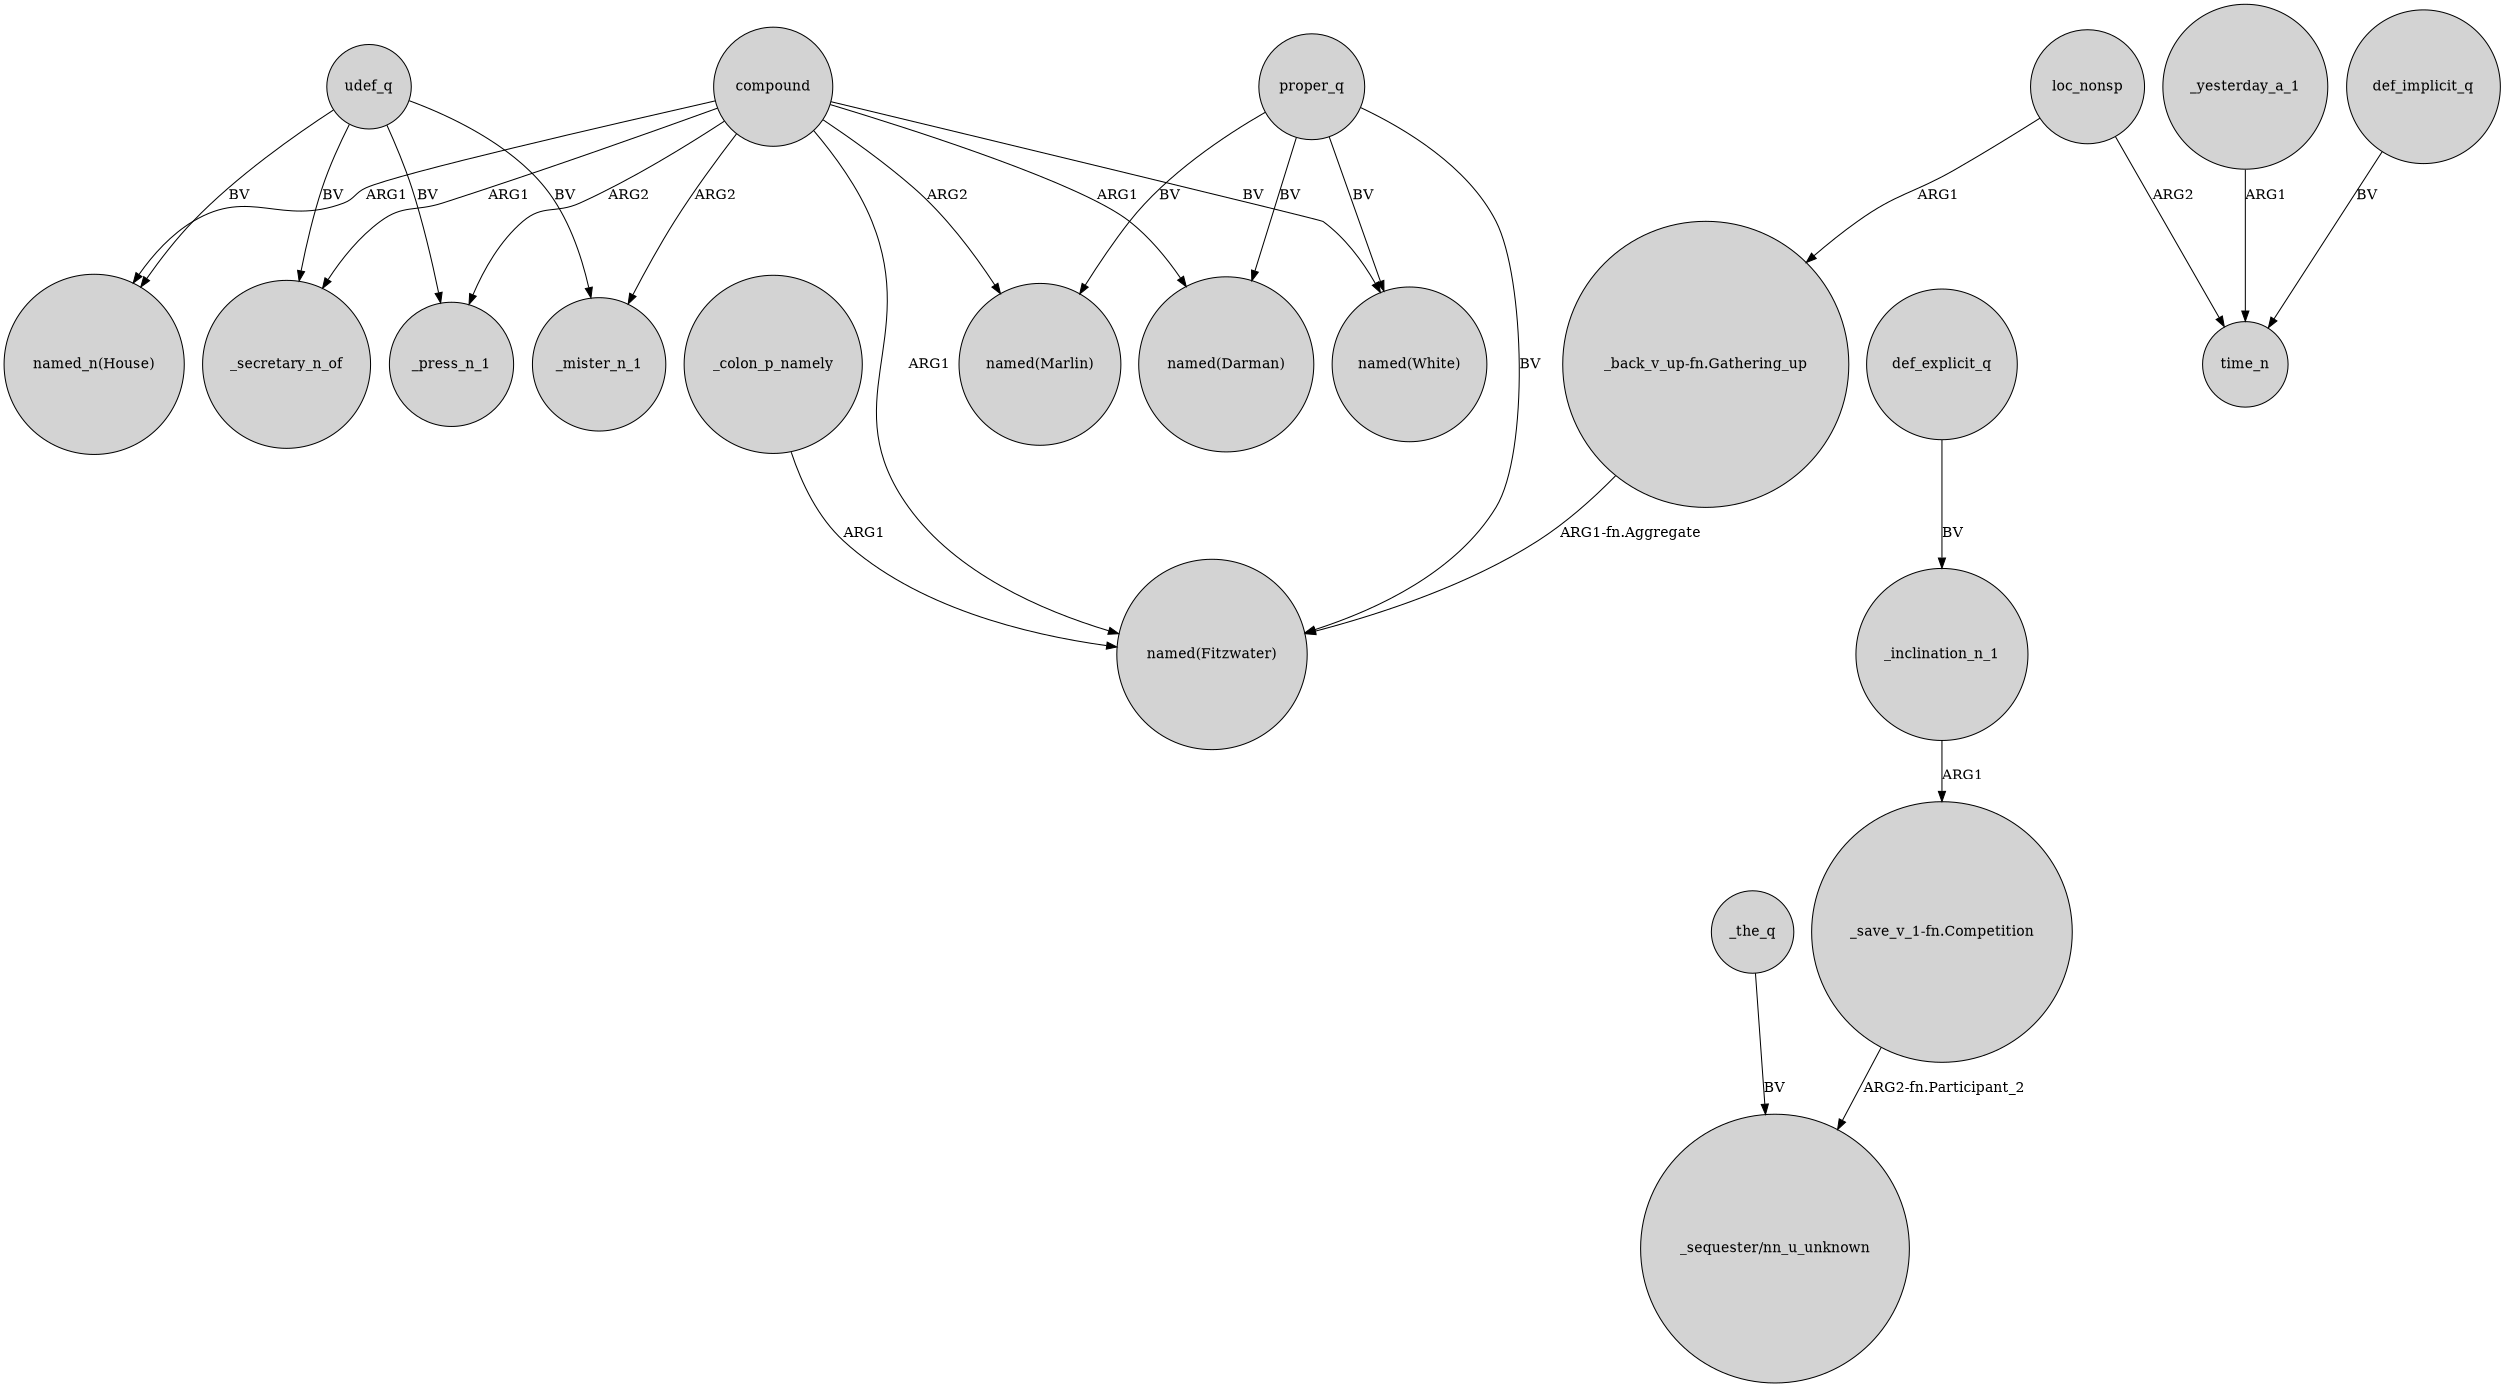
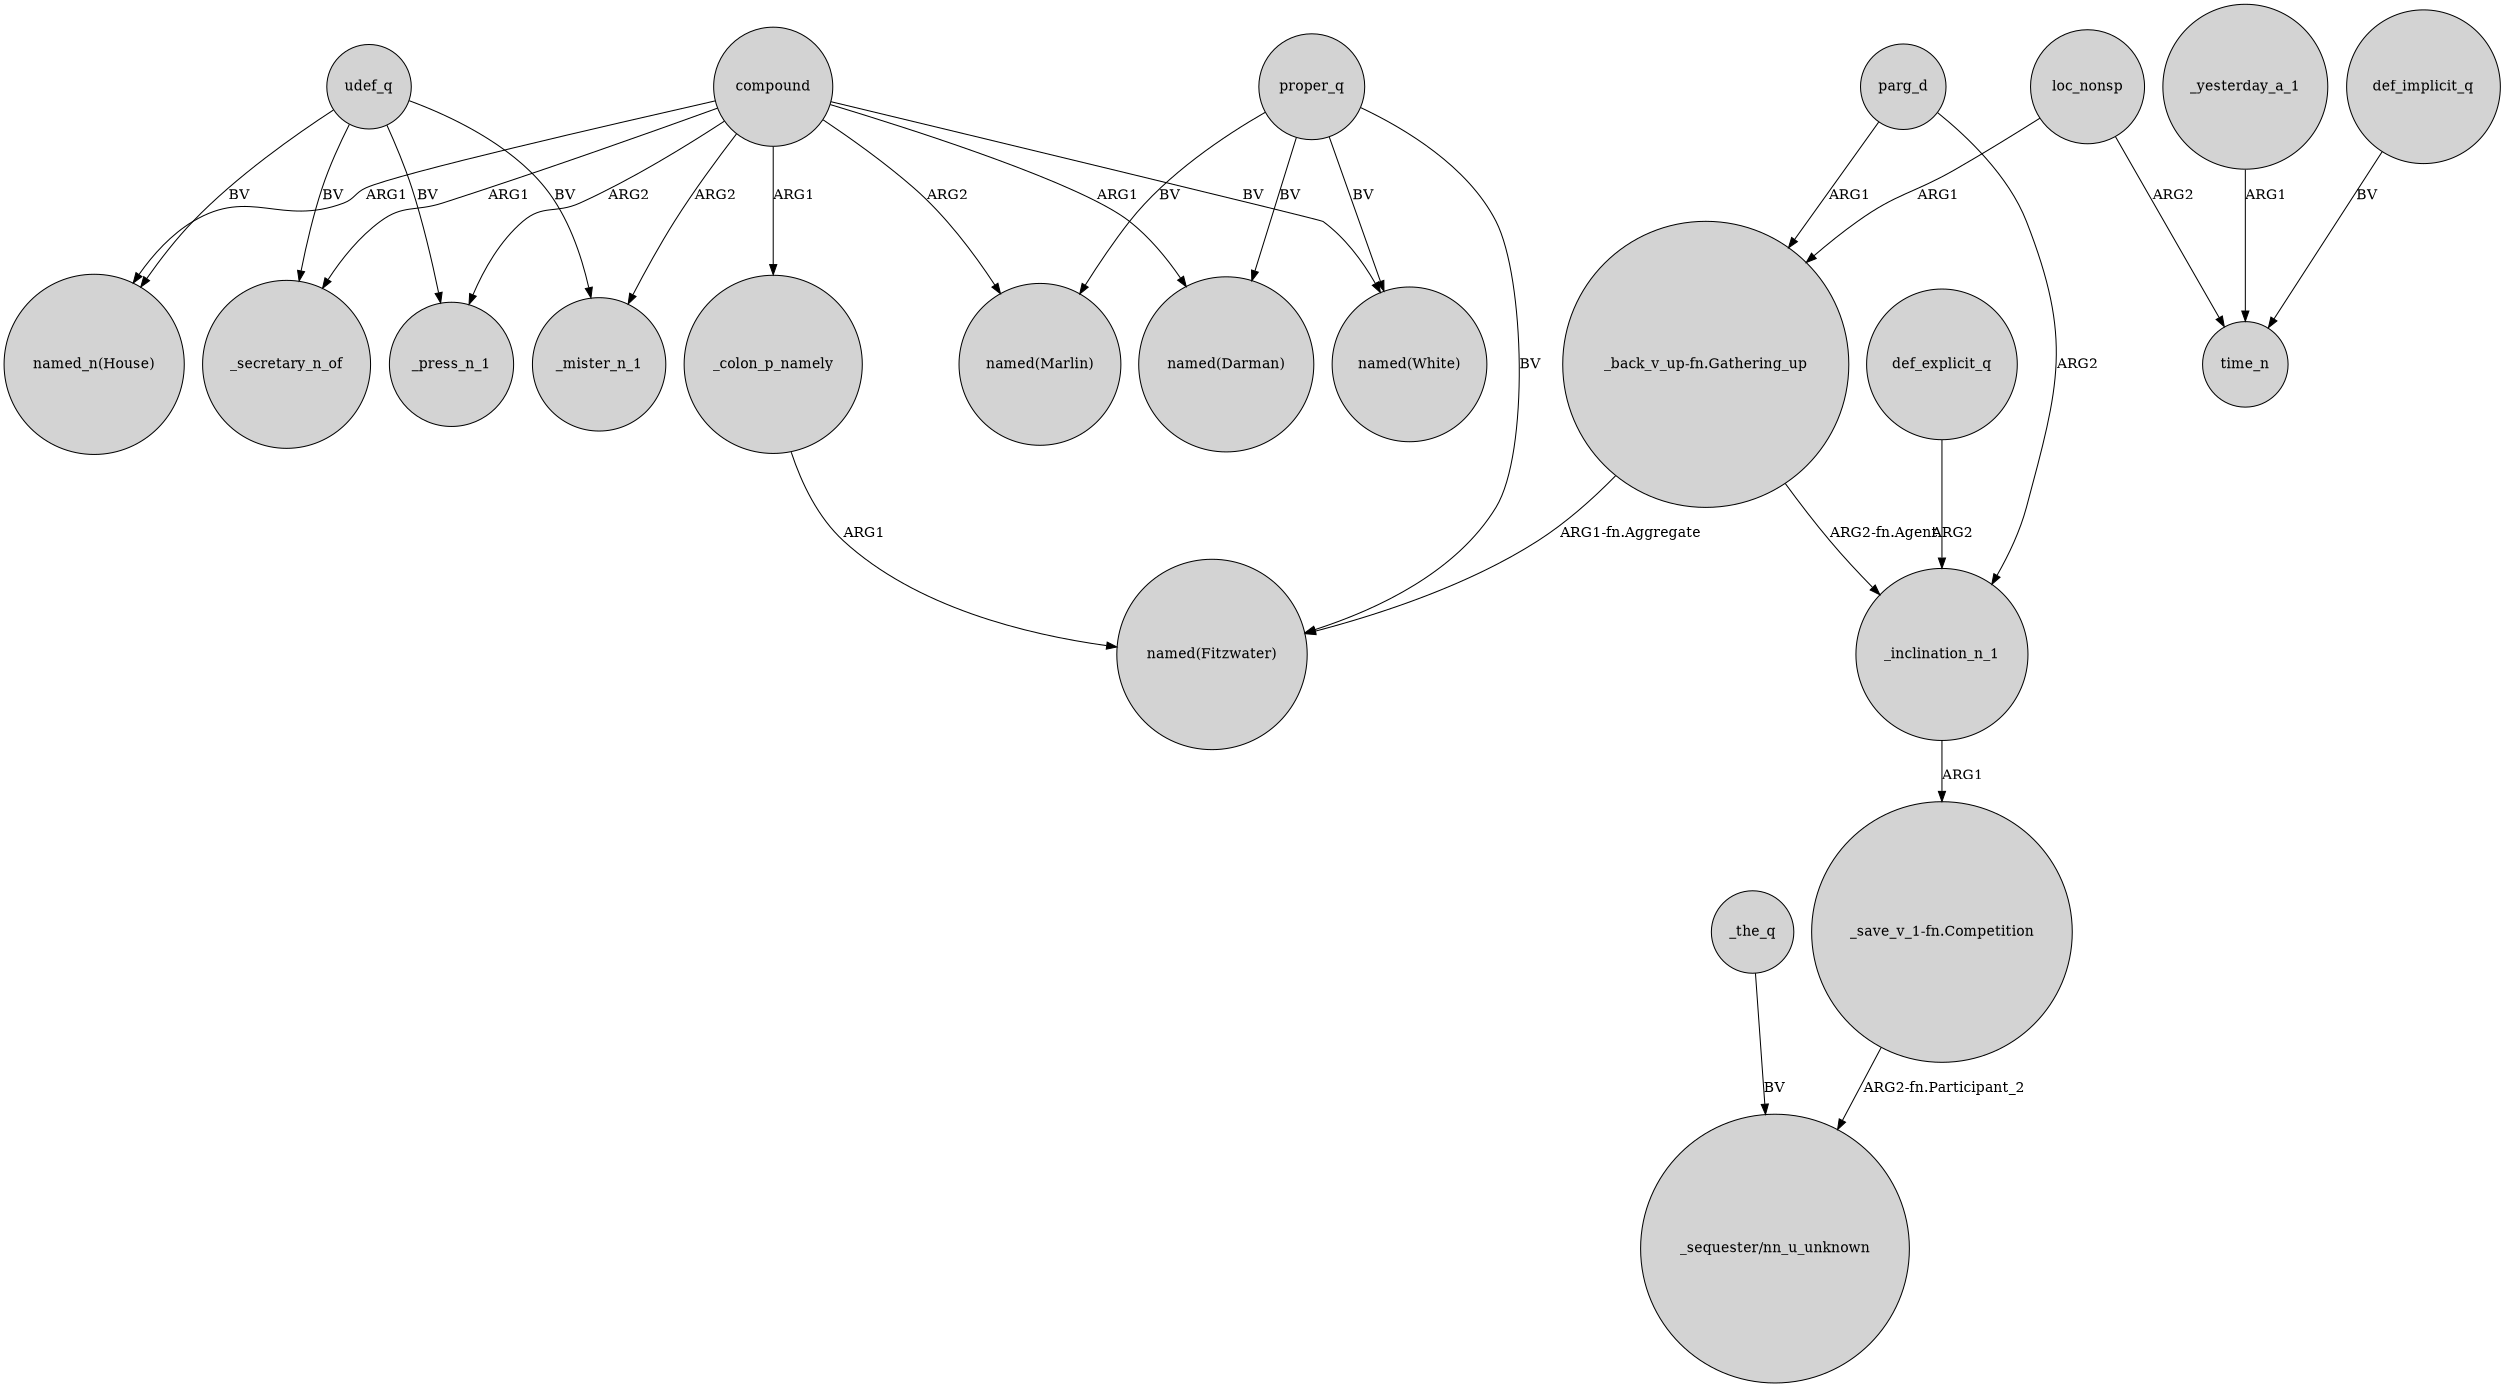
none -> (1903, 87)
(878, 432) -> (773, 205)
(1953, 533) -> (1953, 533)
none -> (1827, 537)
